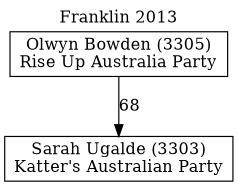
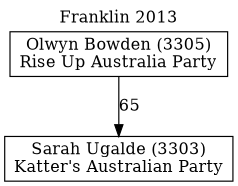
(130, 106) -> (130, 106)
